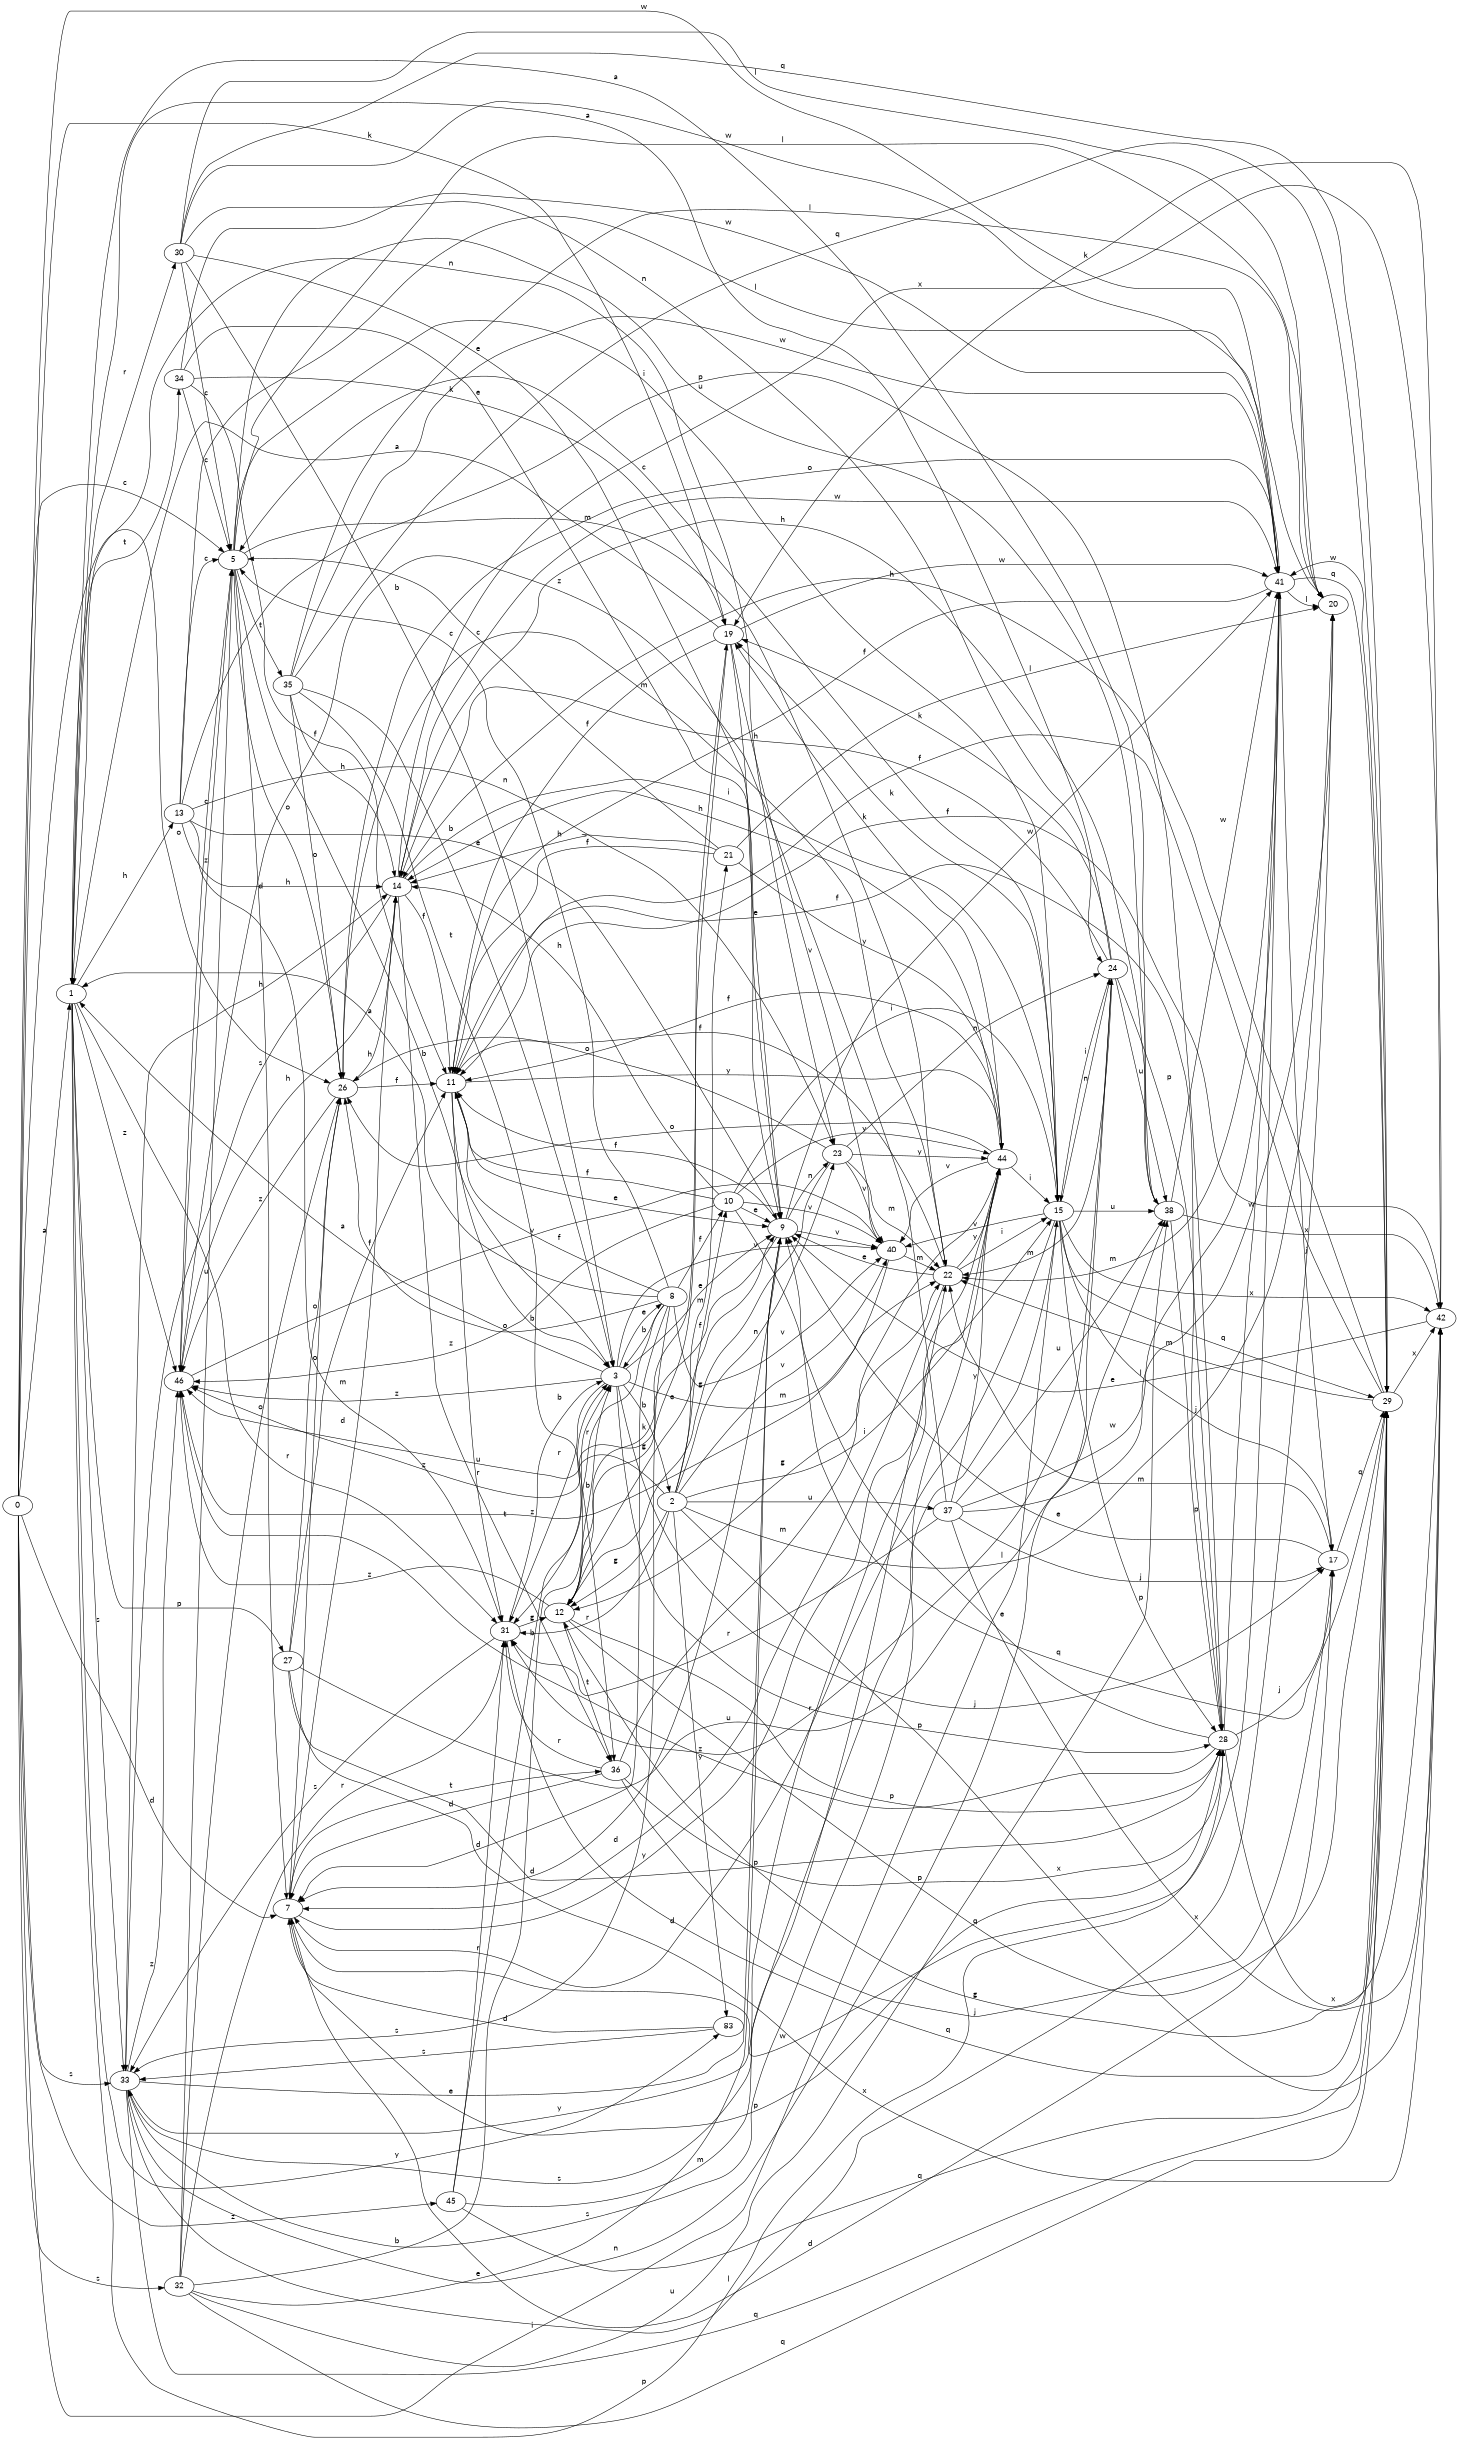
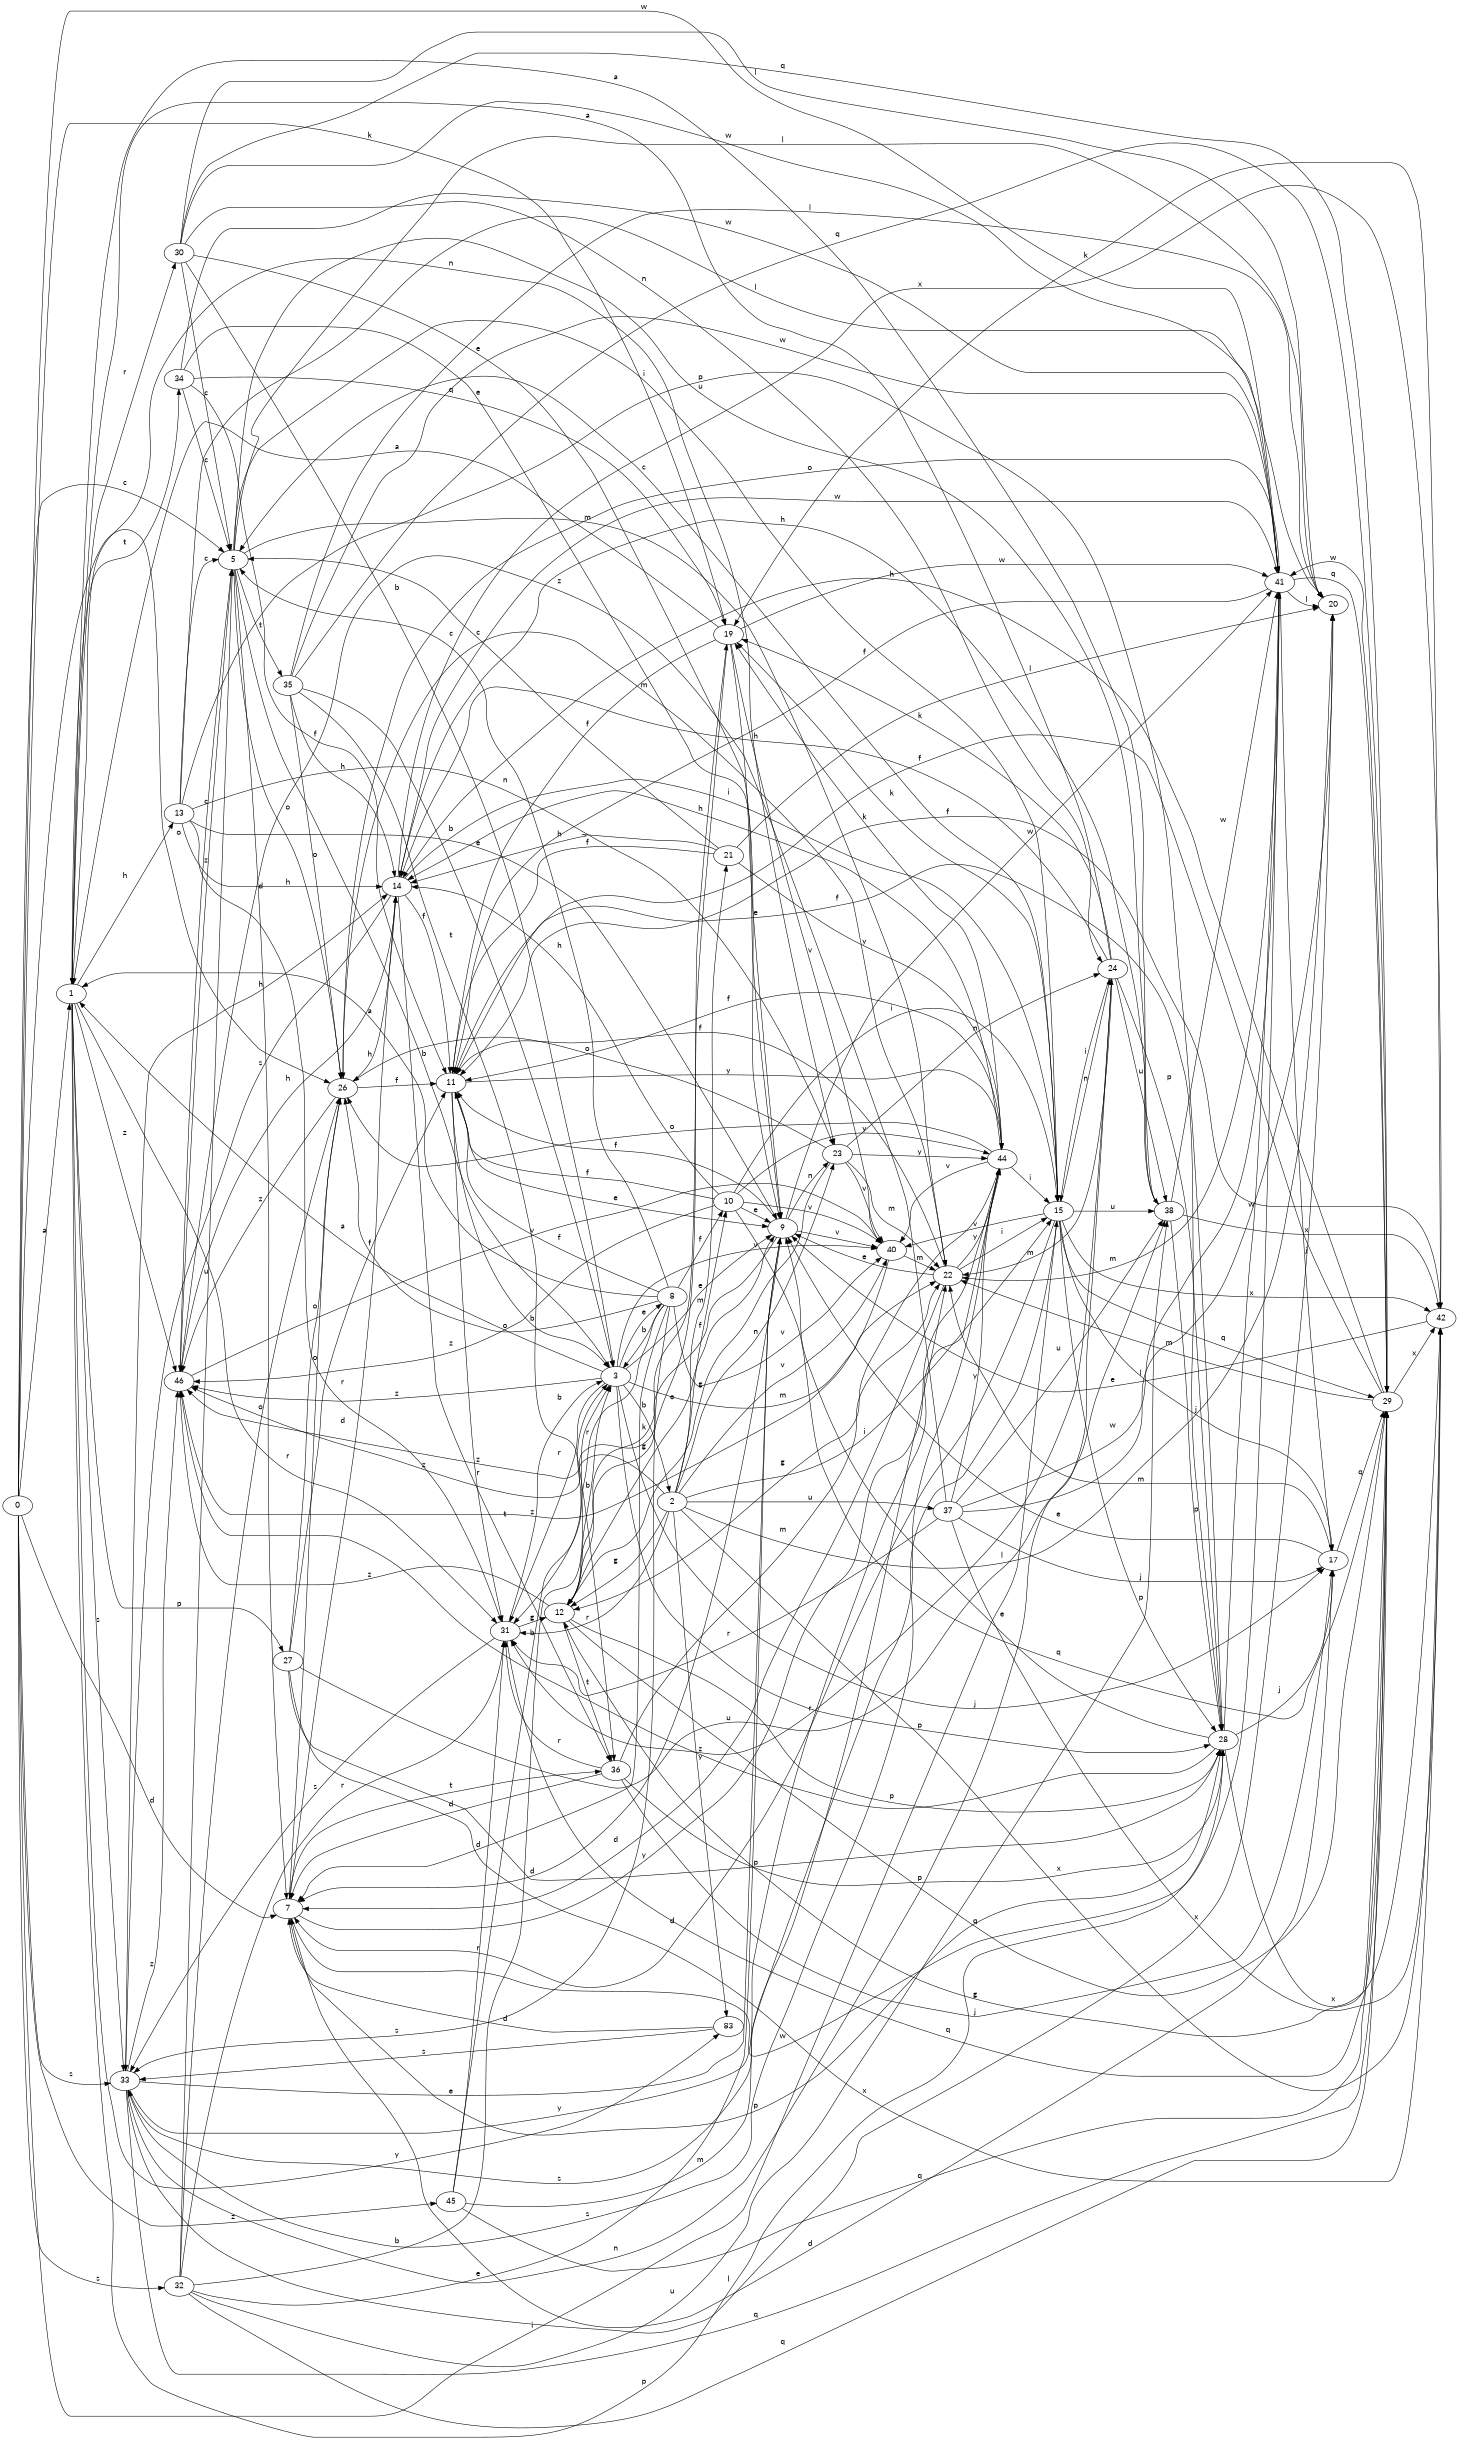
(451, 390) -> (451, 390)
(343, 1382) -> (343, 1382)
(478, 1460) -> (478, 1460)
